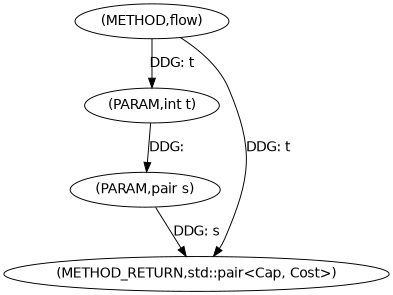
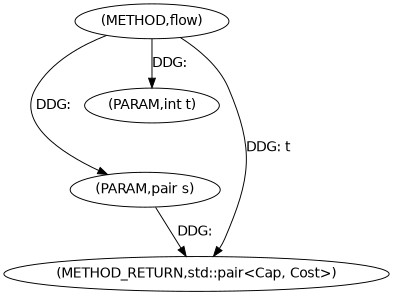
(172, 63) -> (172, 63)
(149, 143) -> (31, 101)
(197, 232) -> (197, 232)
